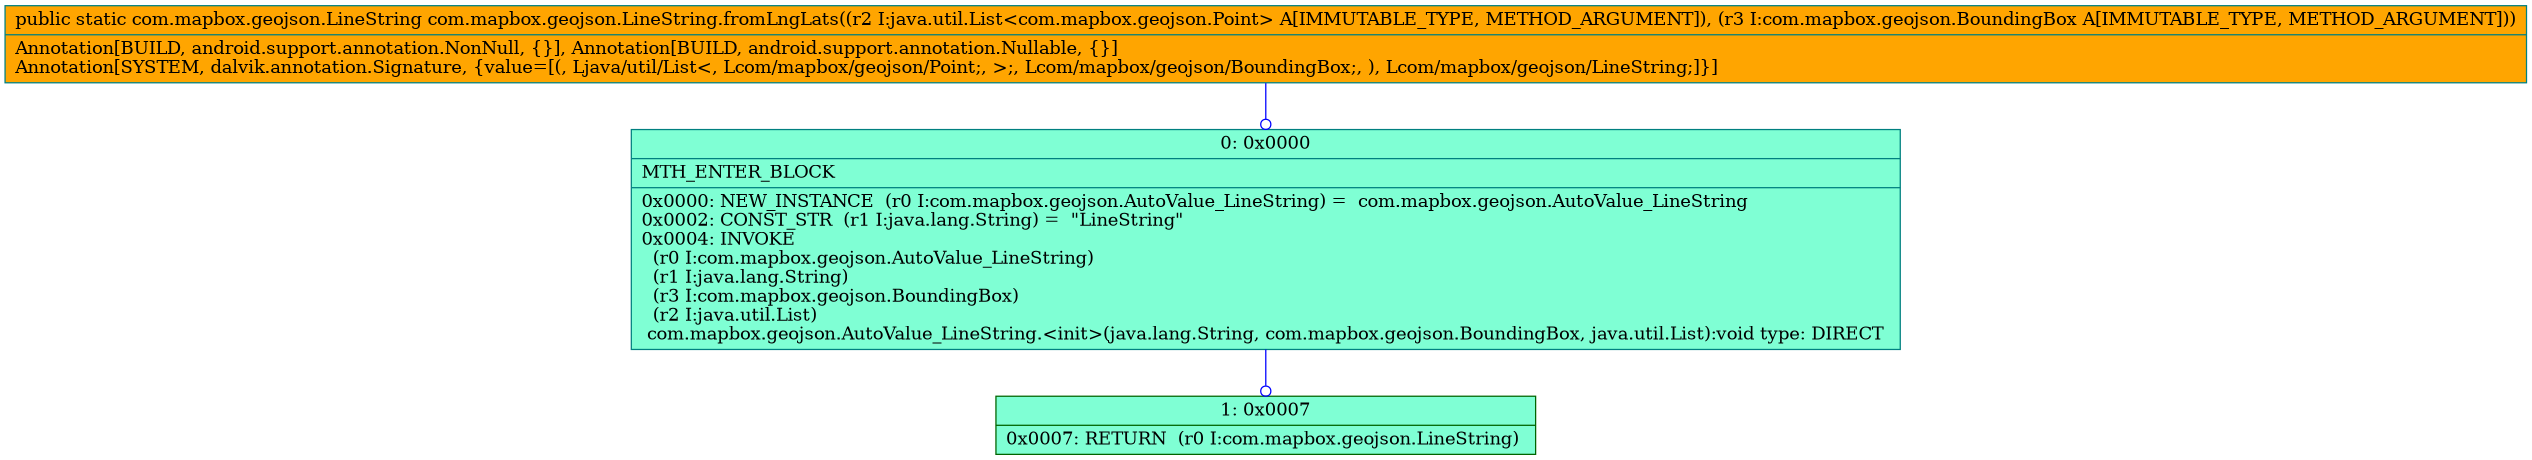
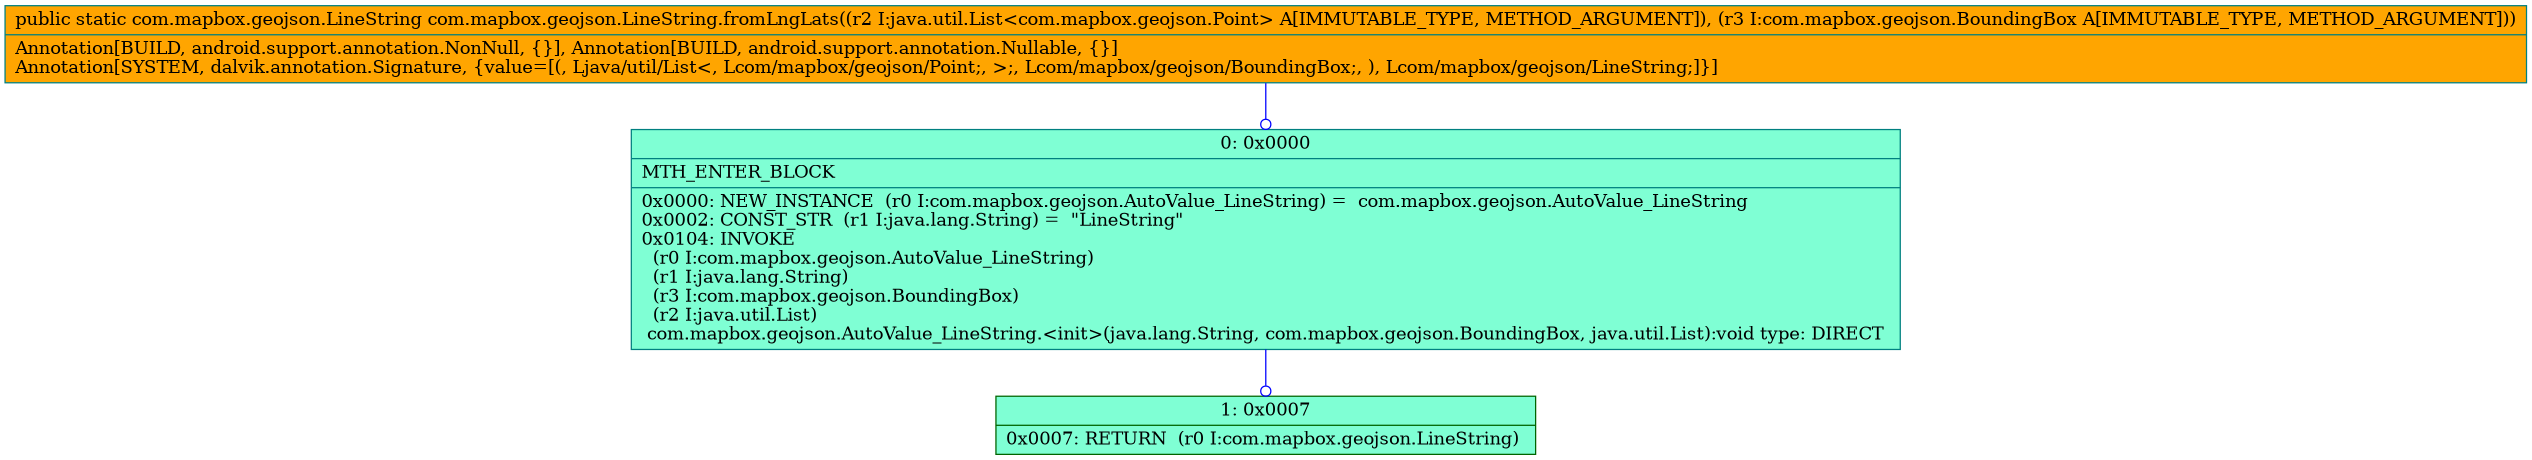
(724, 240) -> (724, 240)
